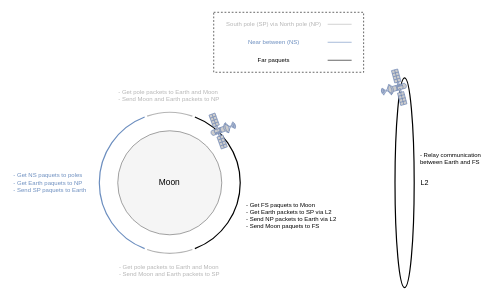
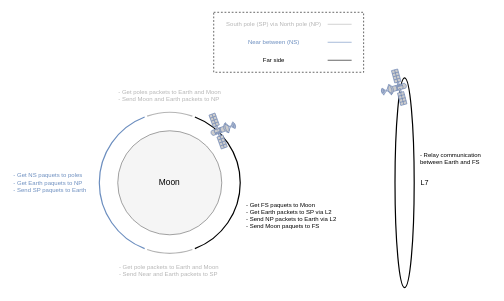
(274, 60) -> (274, 60)
(171, 95) -> (171, 95)
(425, 183) -> (425, 183)
(173, 270) -> (173, 270)
